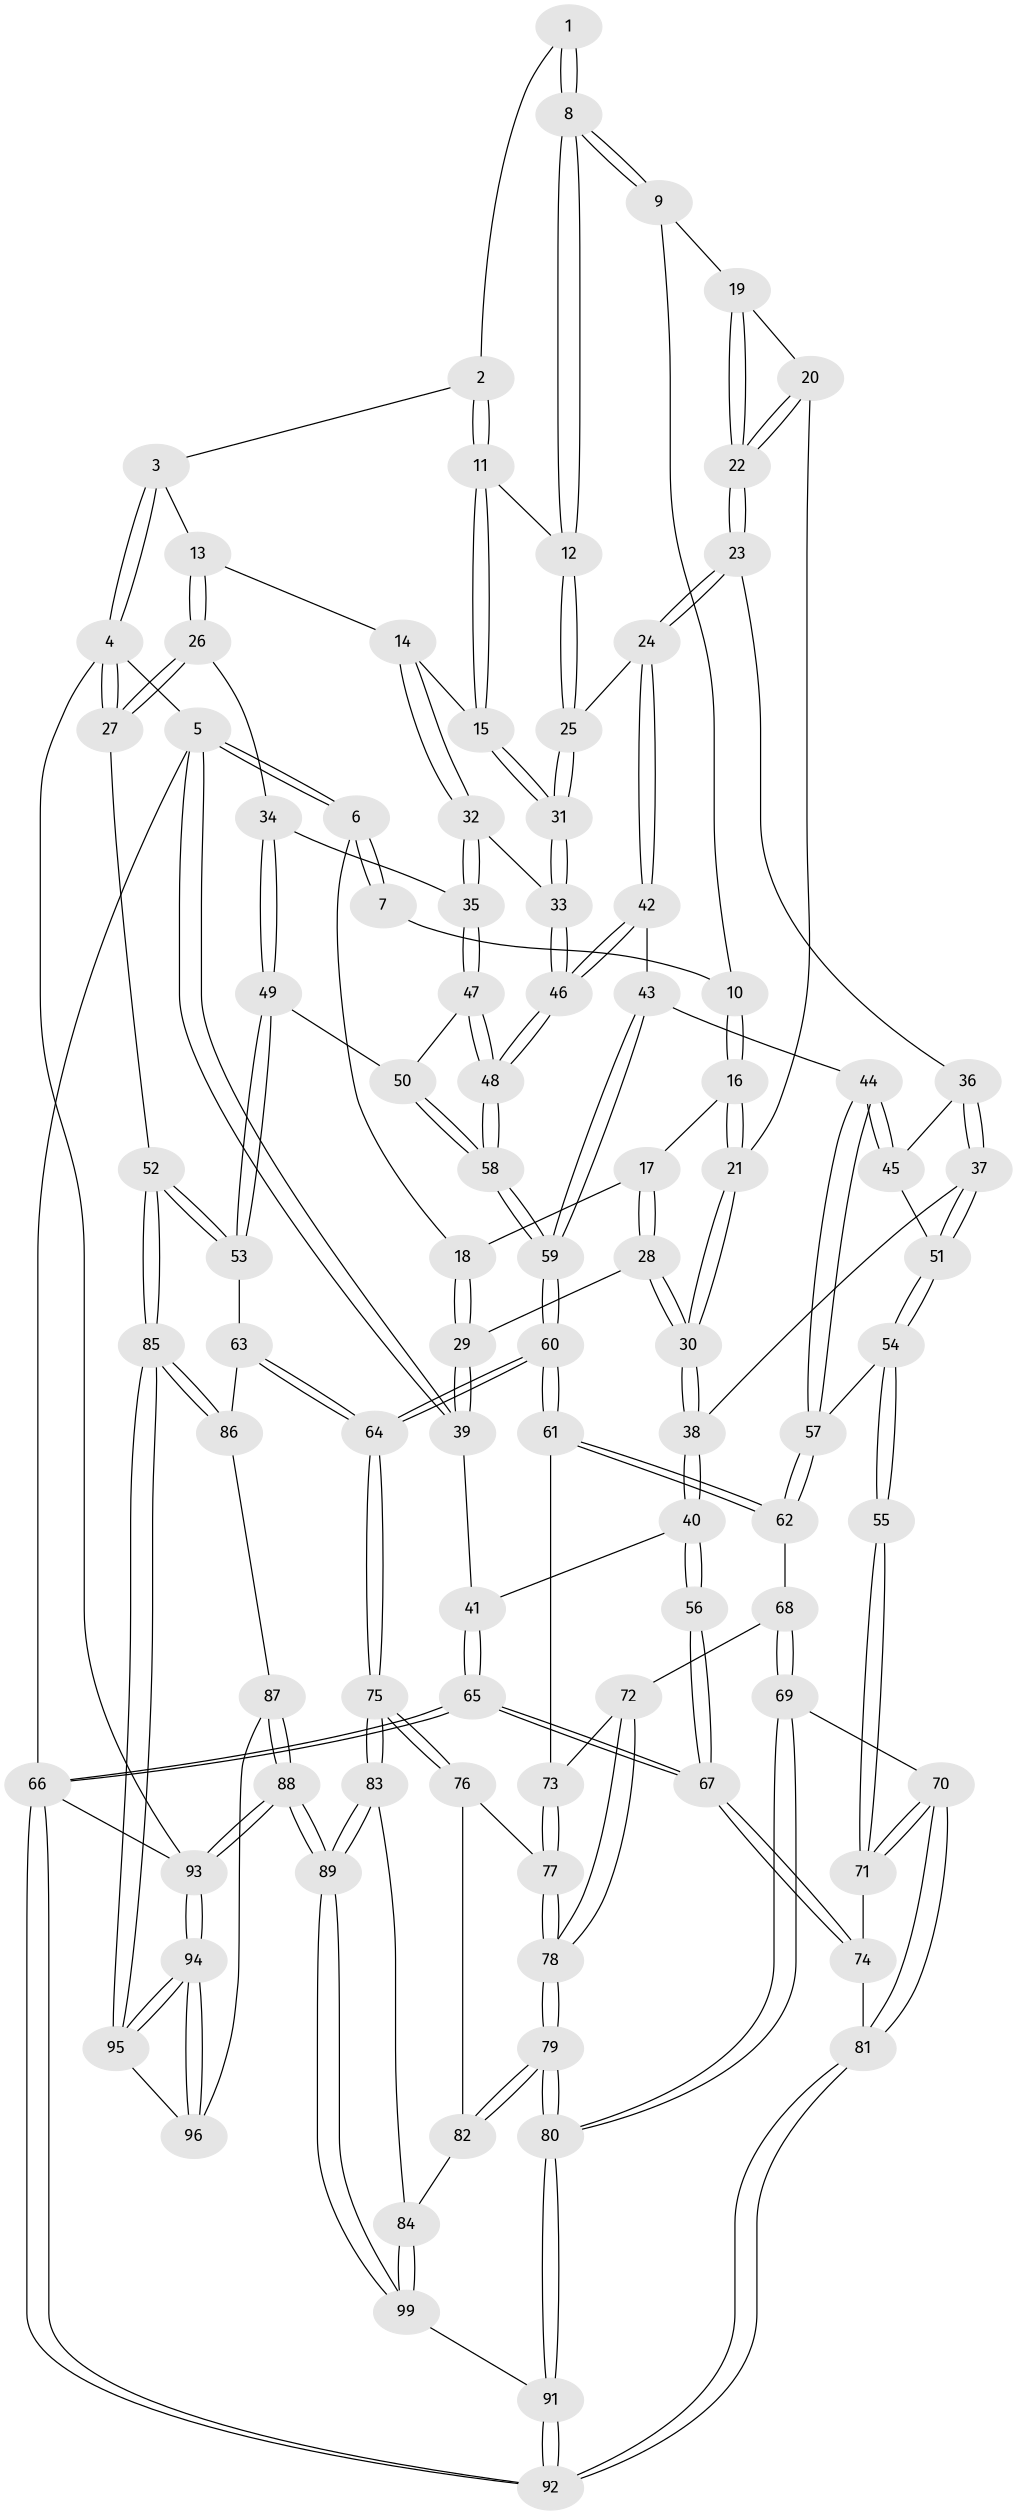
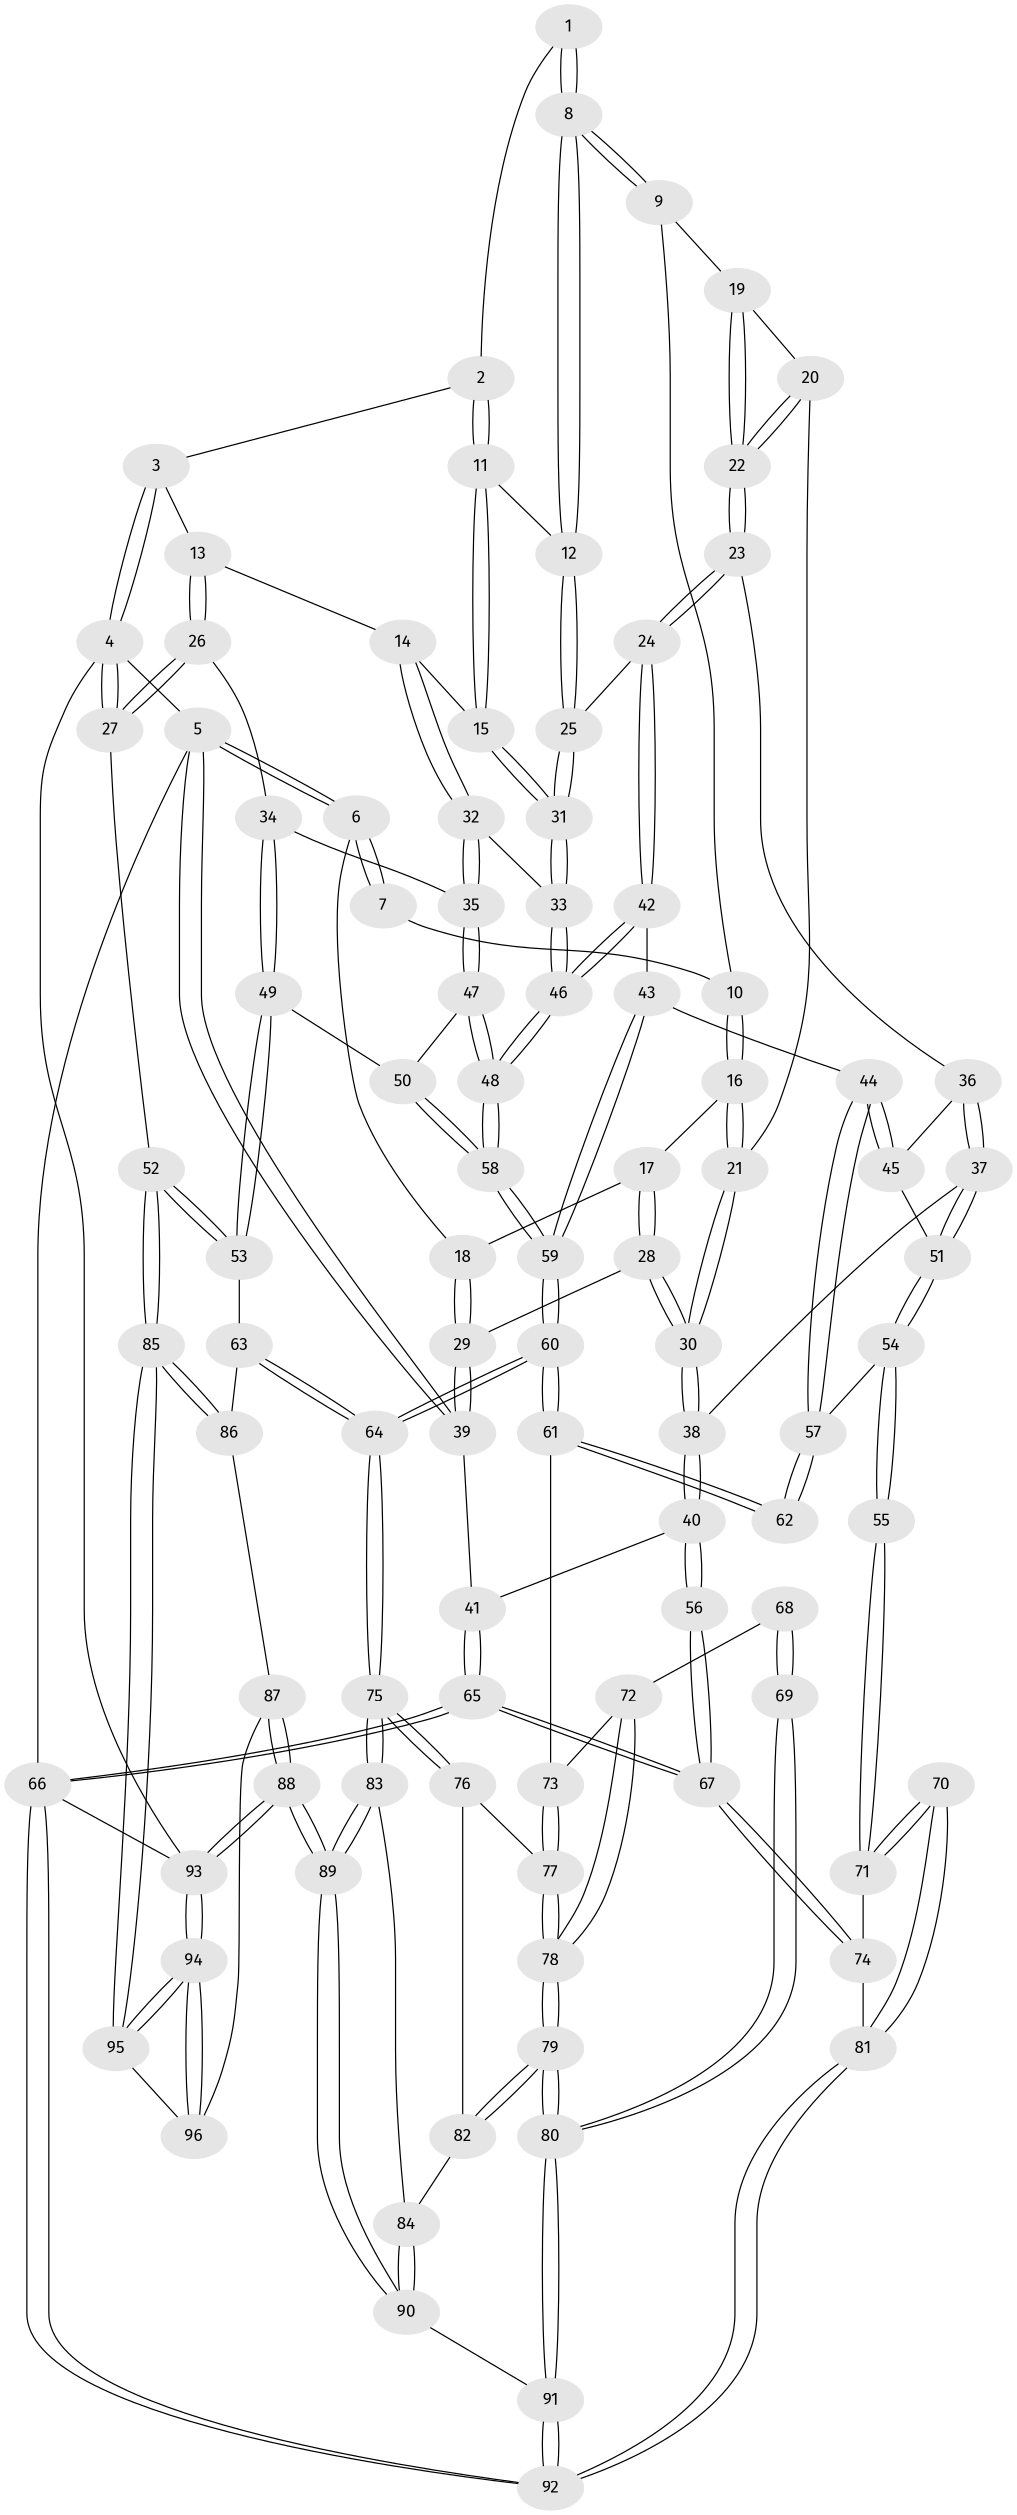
(785, 1565) -> none
(852, 1735) -> none
(407, 2312) -> (407, 2312)
